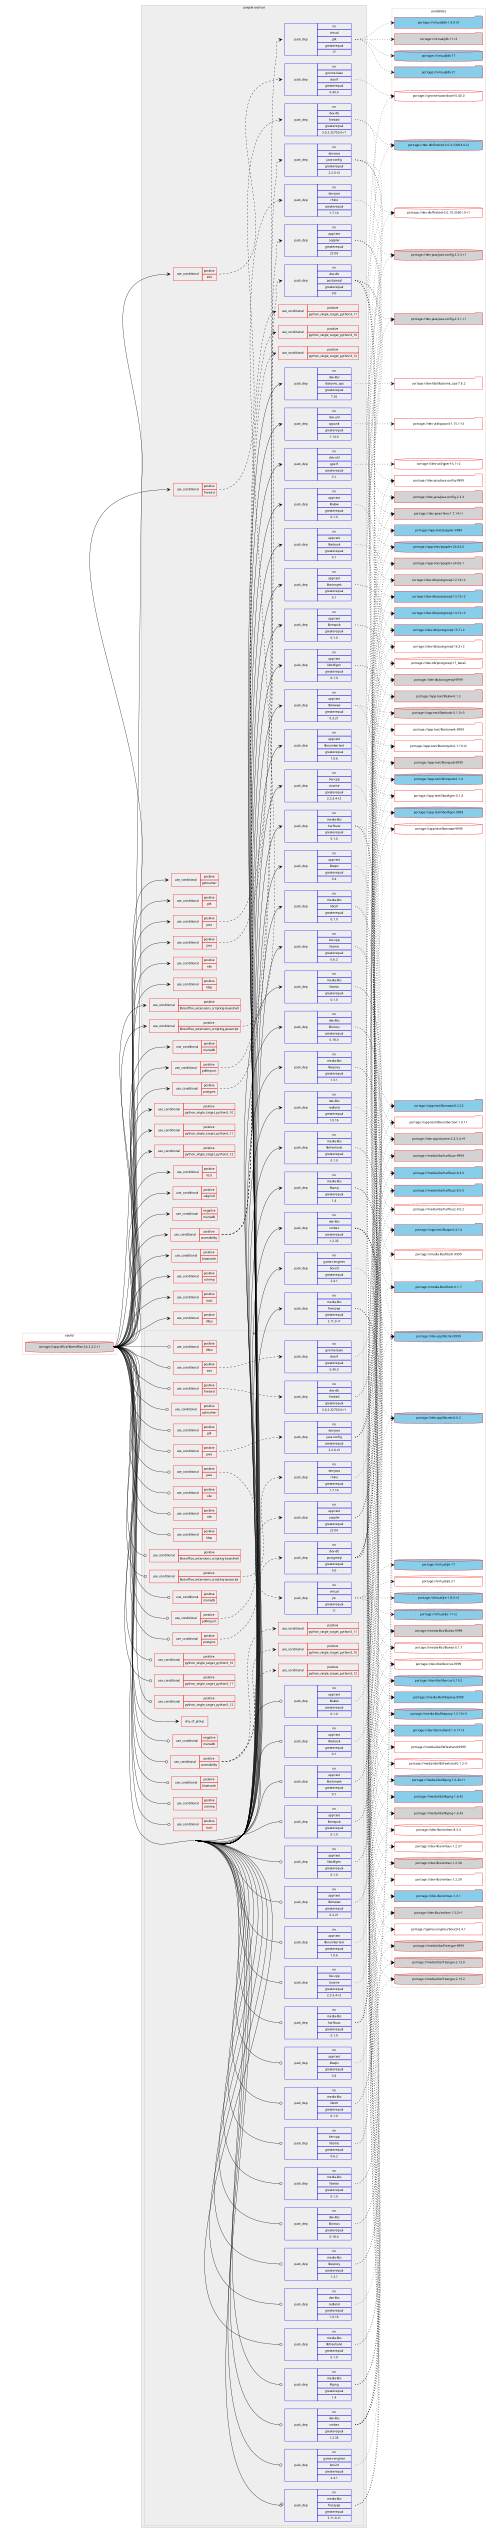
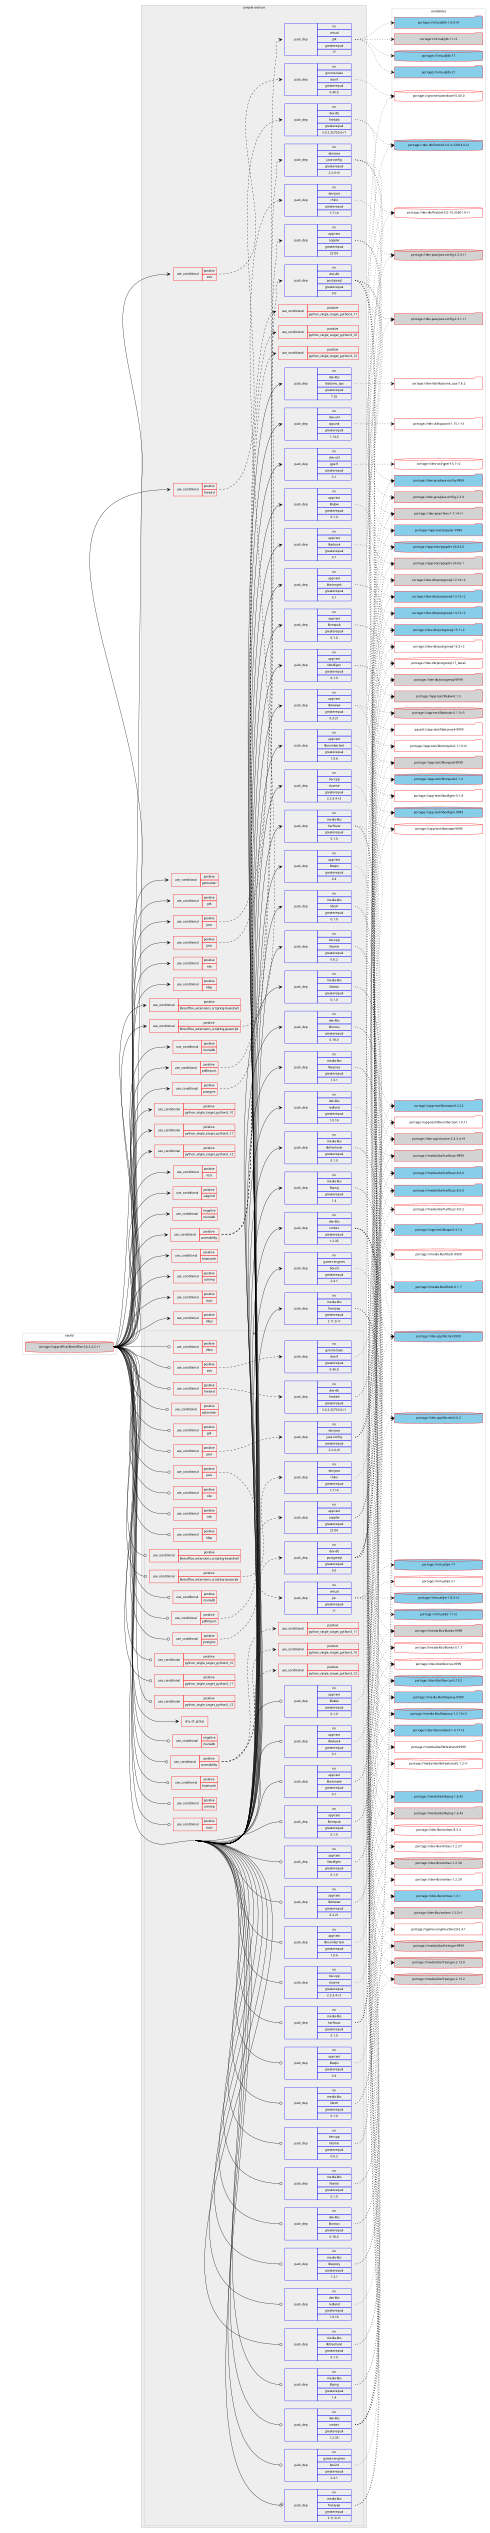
(439, 481) -> (439, 481)
(439, 730) -> (439, 730)
(439, 1780) -> none
